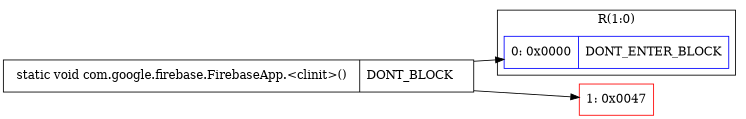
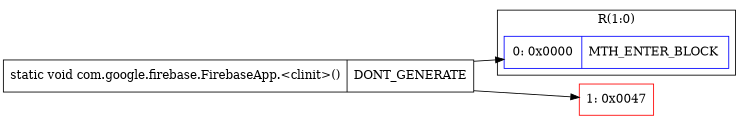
(654, 52) -> (654, 52)
(410, 76) -> (410, 76)
